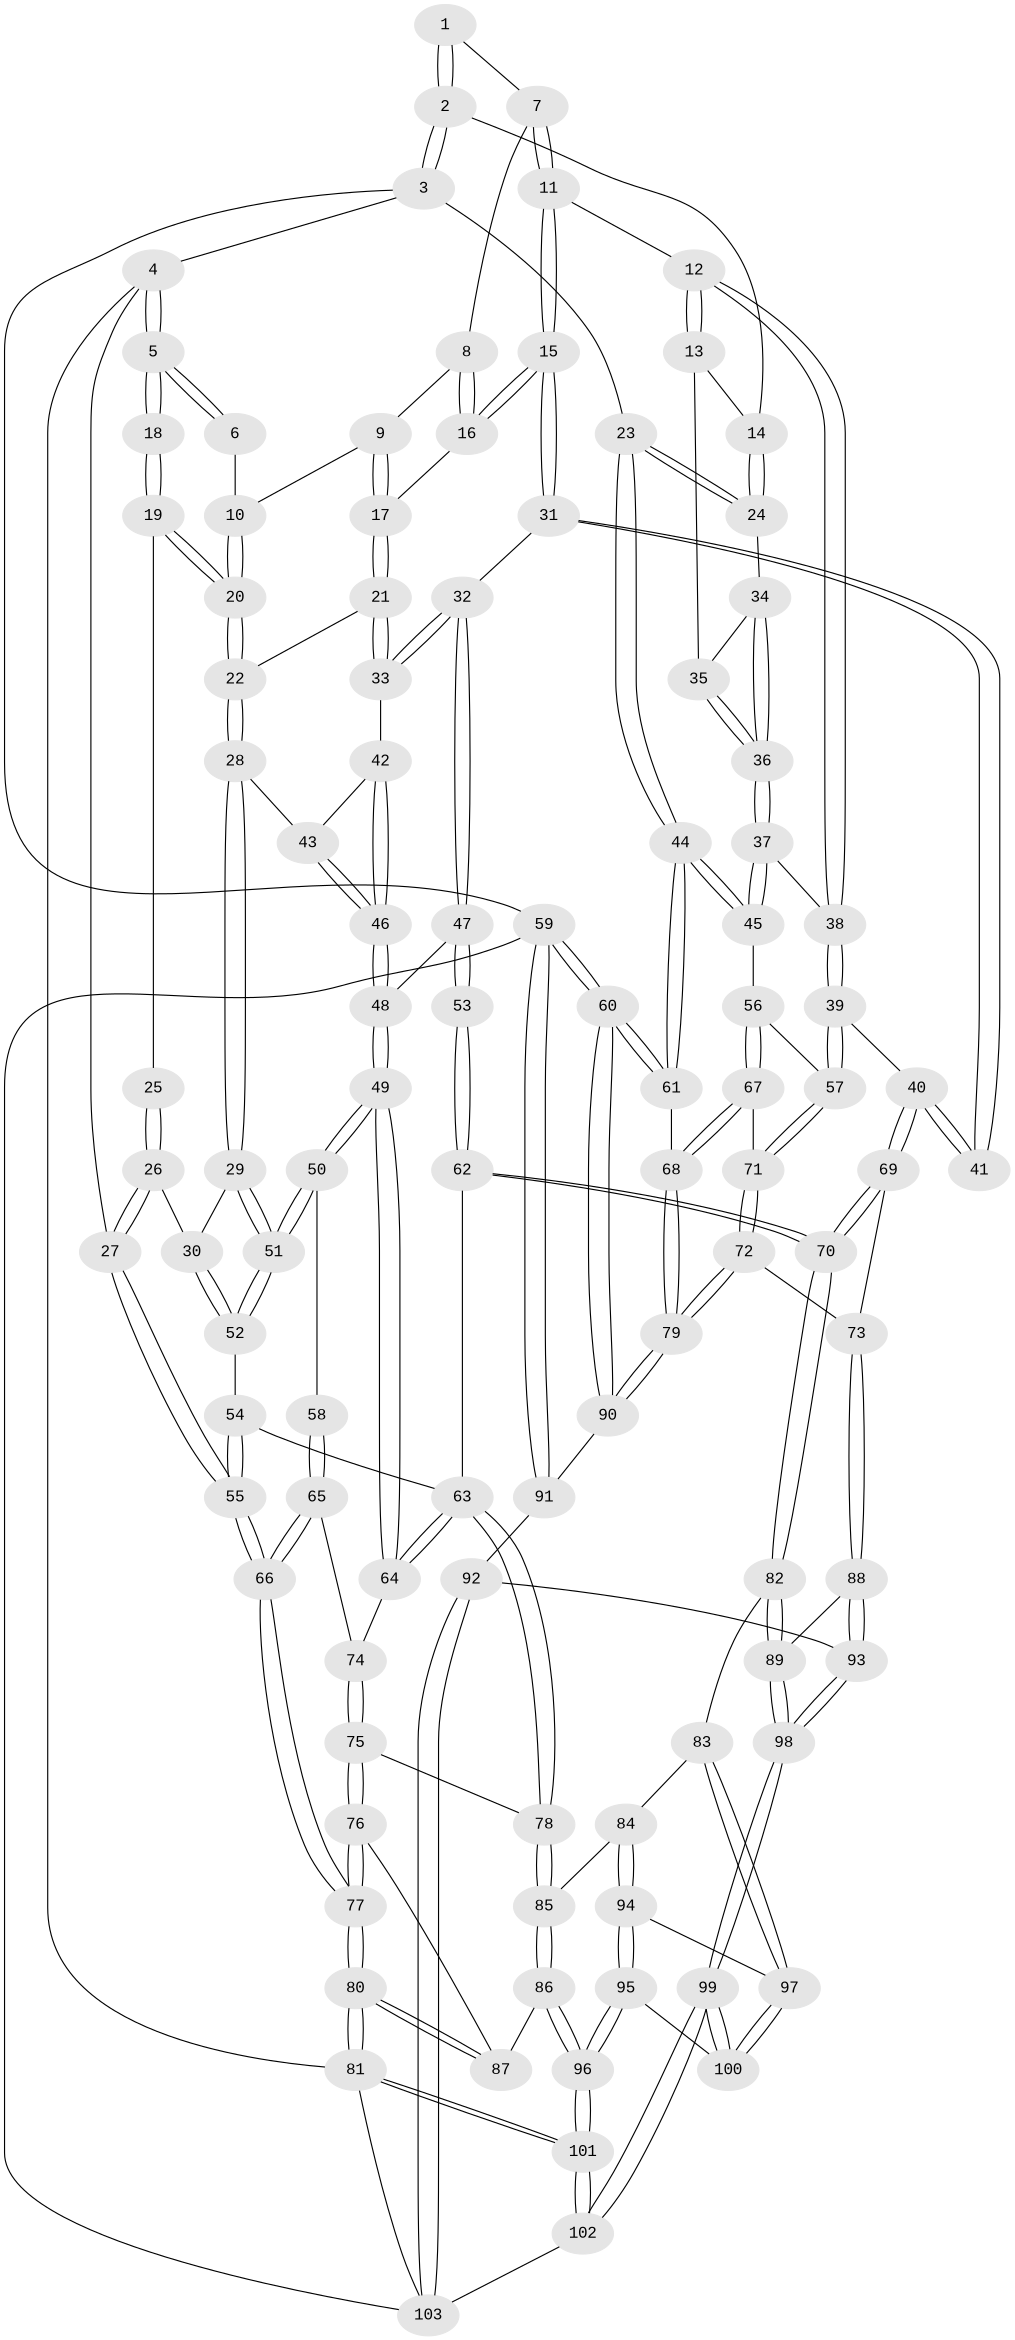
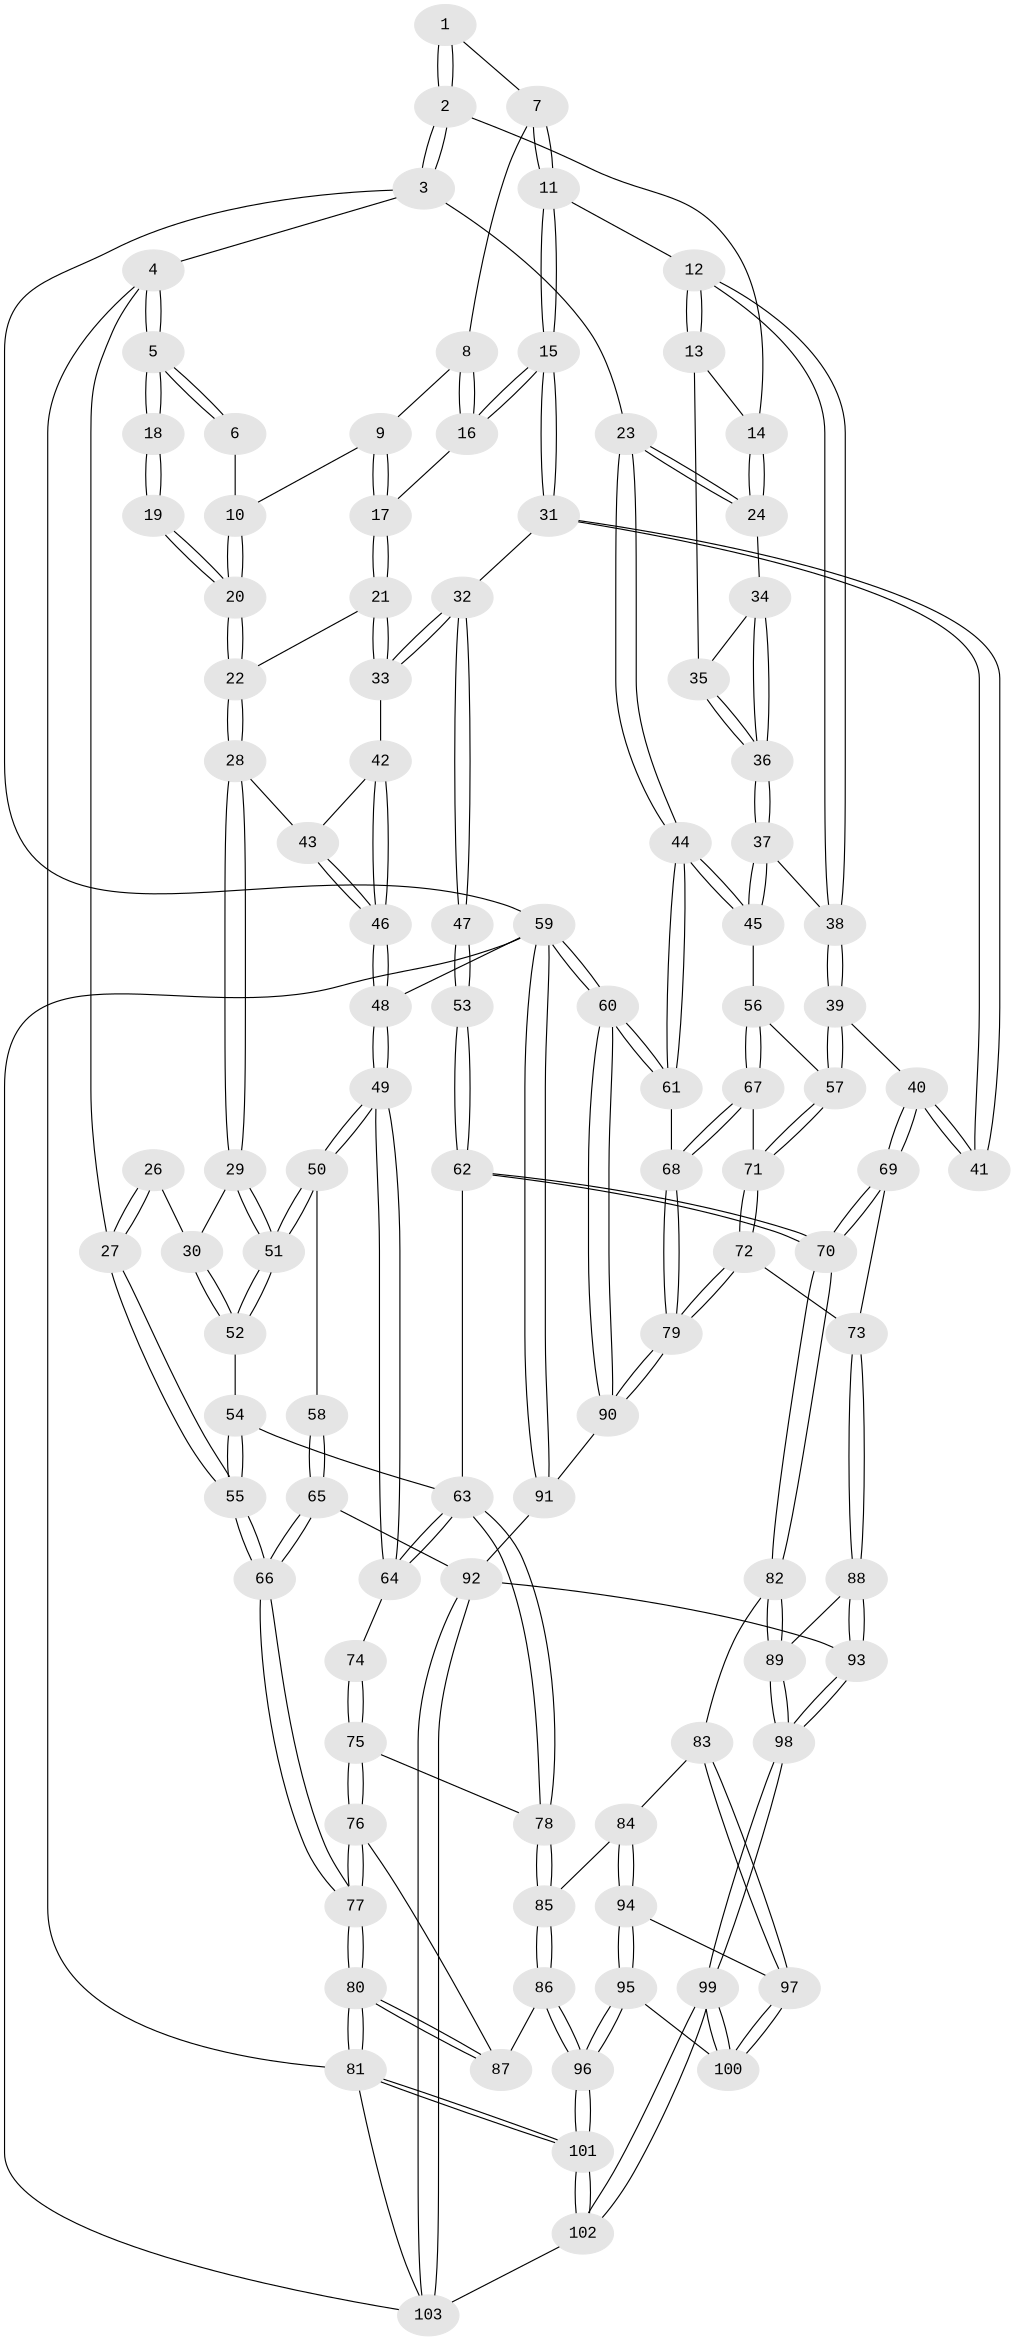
(429, 959) -> (462, 966)
(153, 1088) -> none
(336, 1579) -> (389, 1535)
